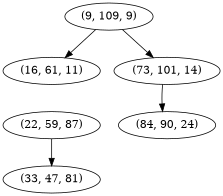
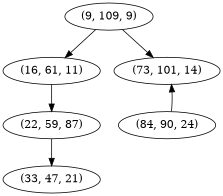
none -> (52, 94)
(162, 94) -> (172, 102)
(52, 179) -> (52, 179)
